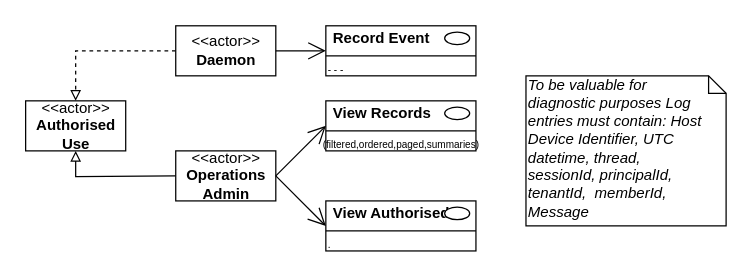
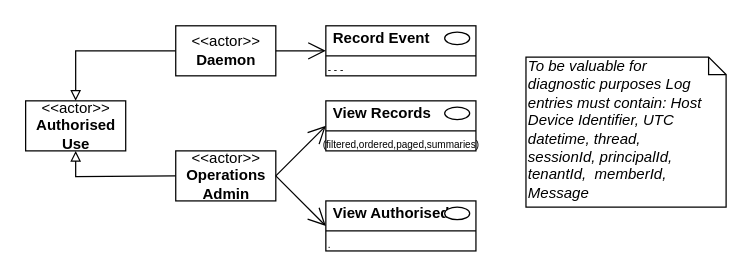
(107, 51) -> (107, 51)
(626, 151) -> (626, 132)
